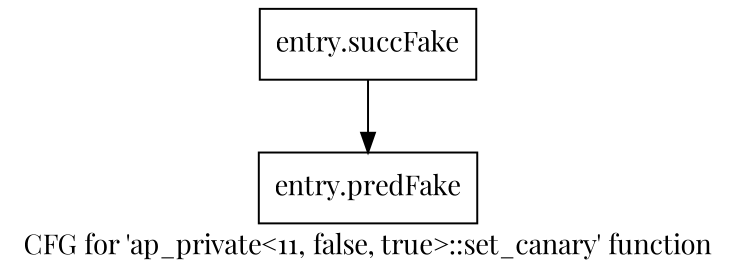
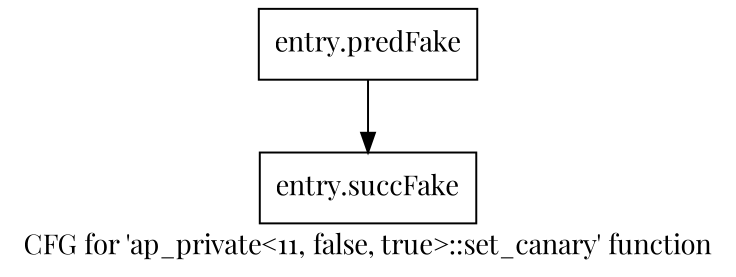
(368, 106) -> (368, 106)
